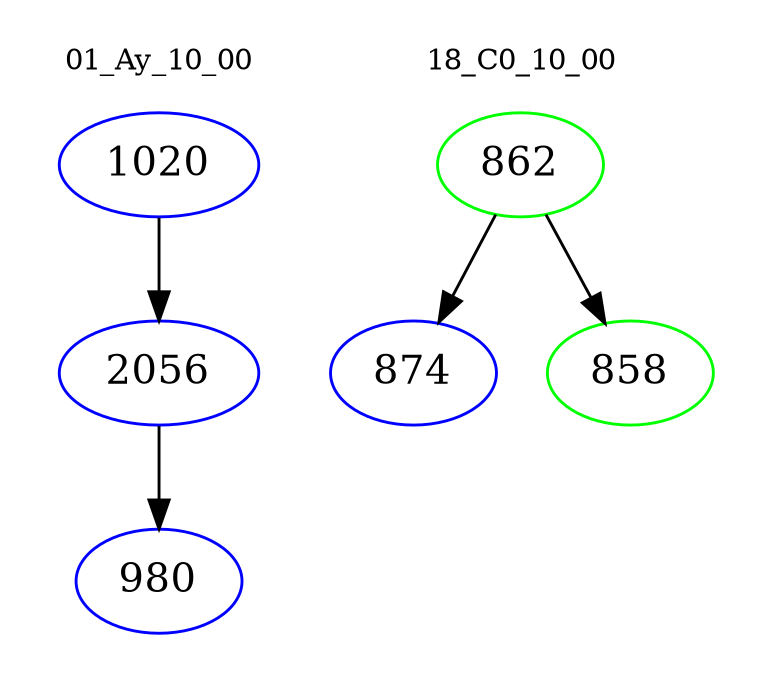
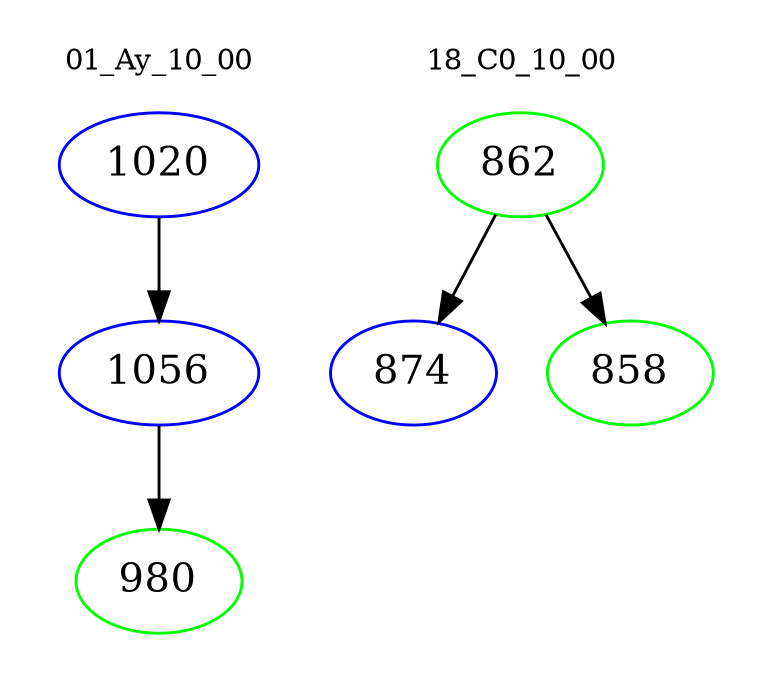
(159, 373) -> (159, 373)
(159, 581) -> (159, 581)
